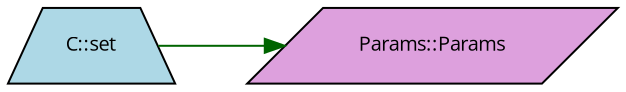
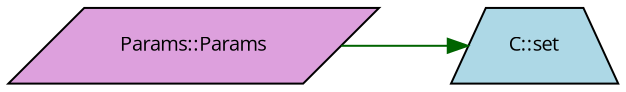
(211, 46) -> (394, 46)
